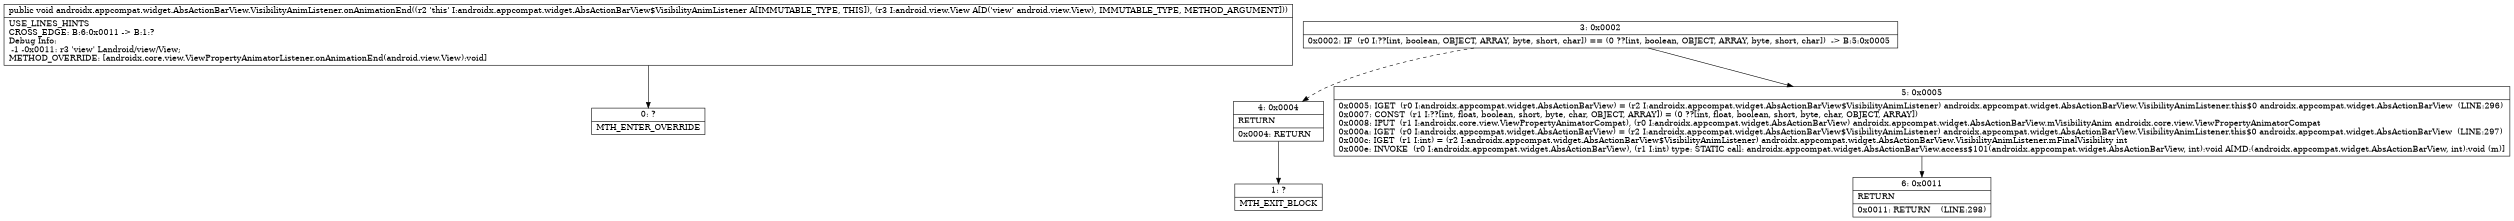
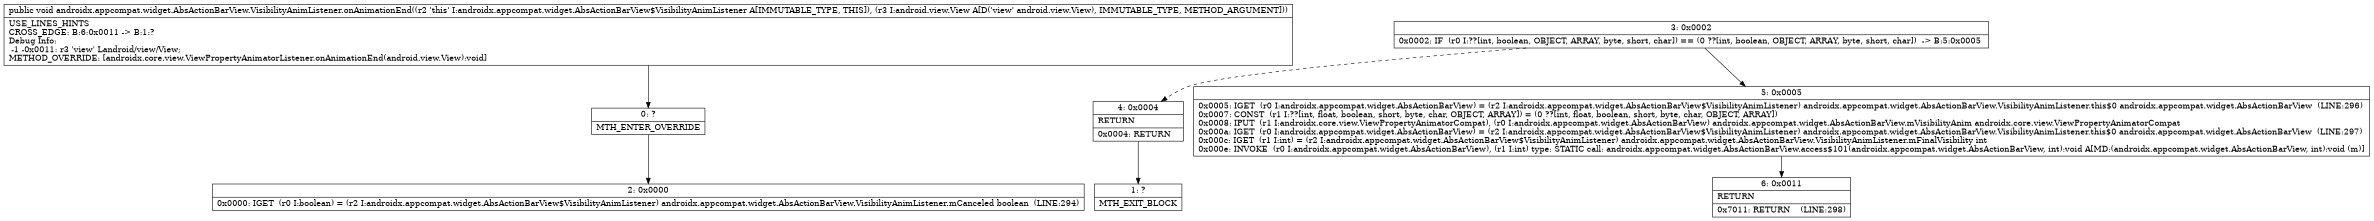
none -> (648, 197)
(1922, 210) -> (1782, 210)
